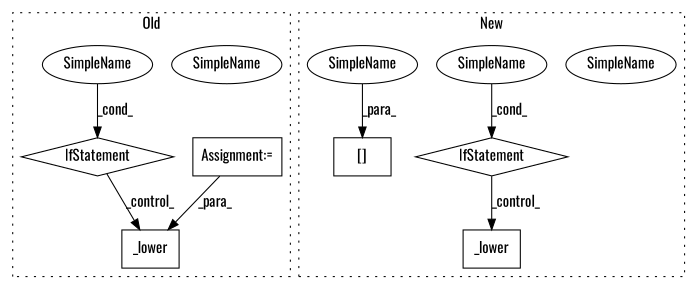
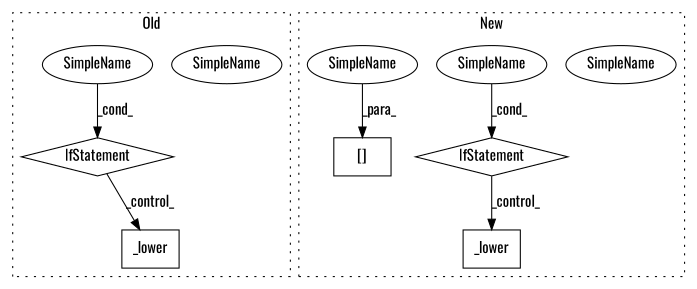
(237, 157) -> none
